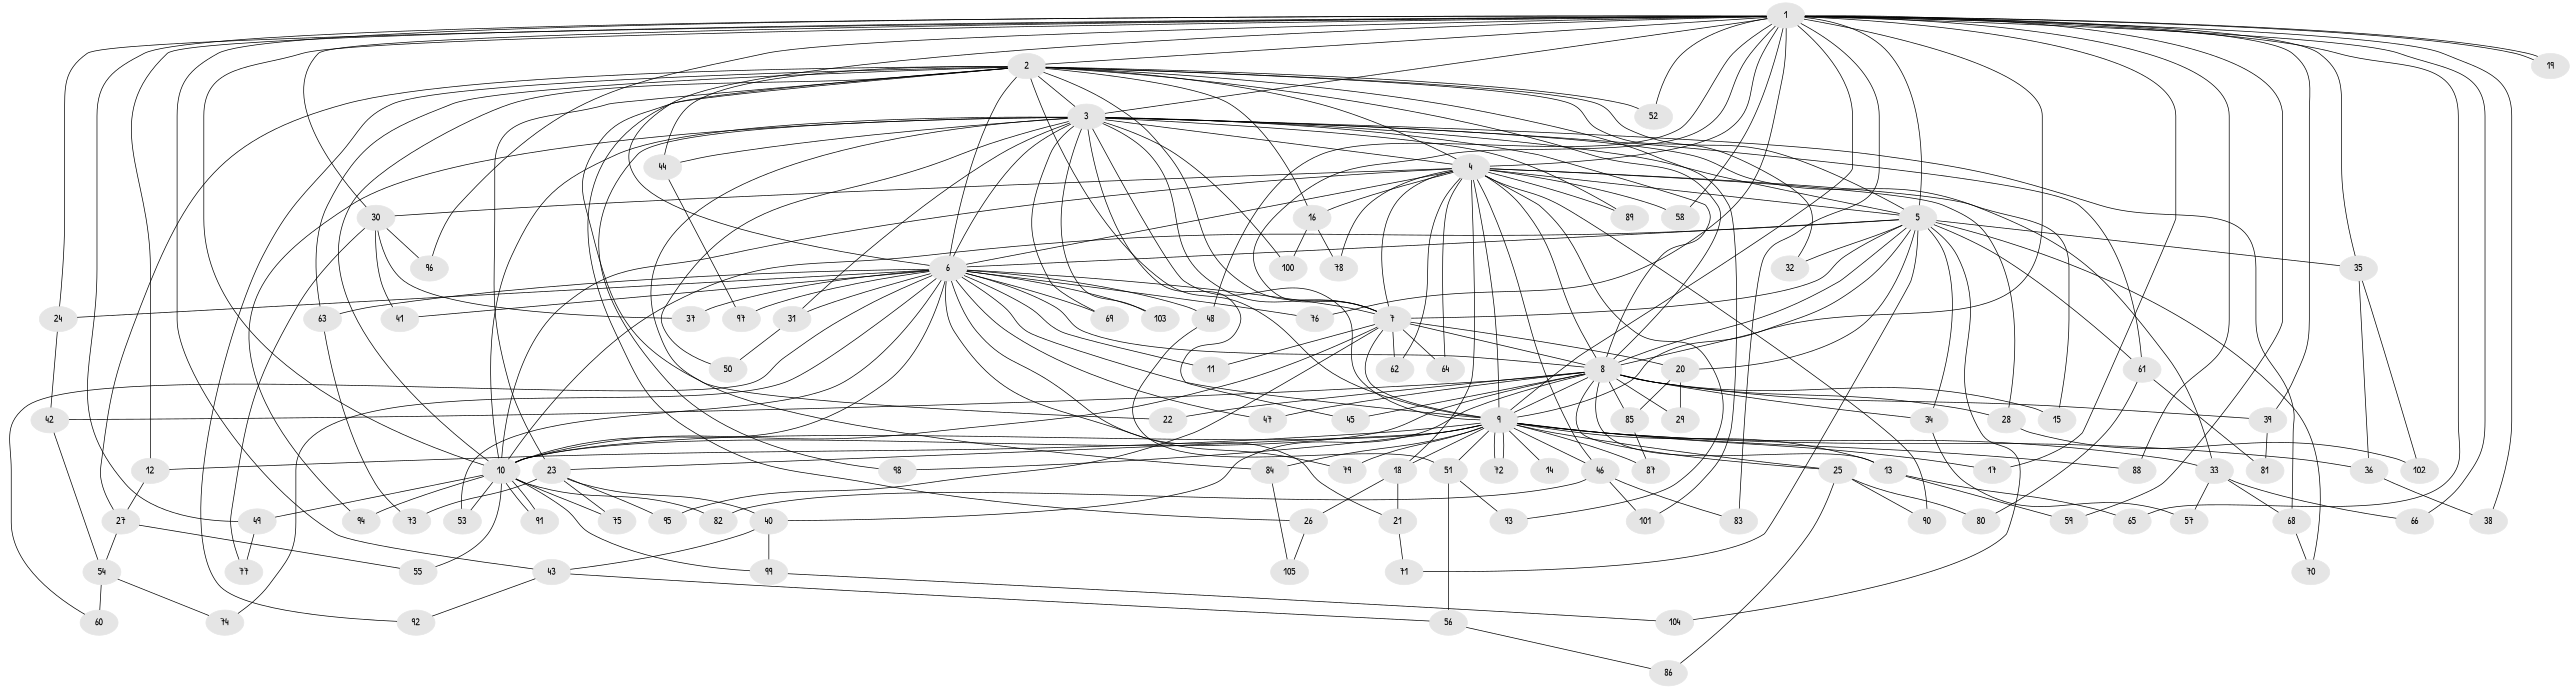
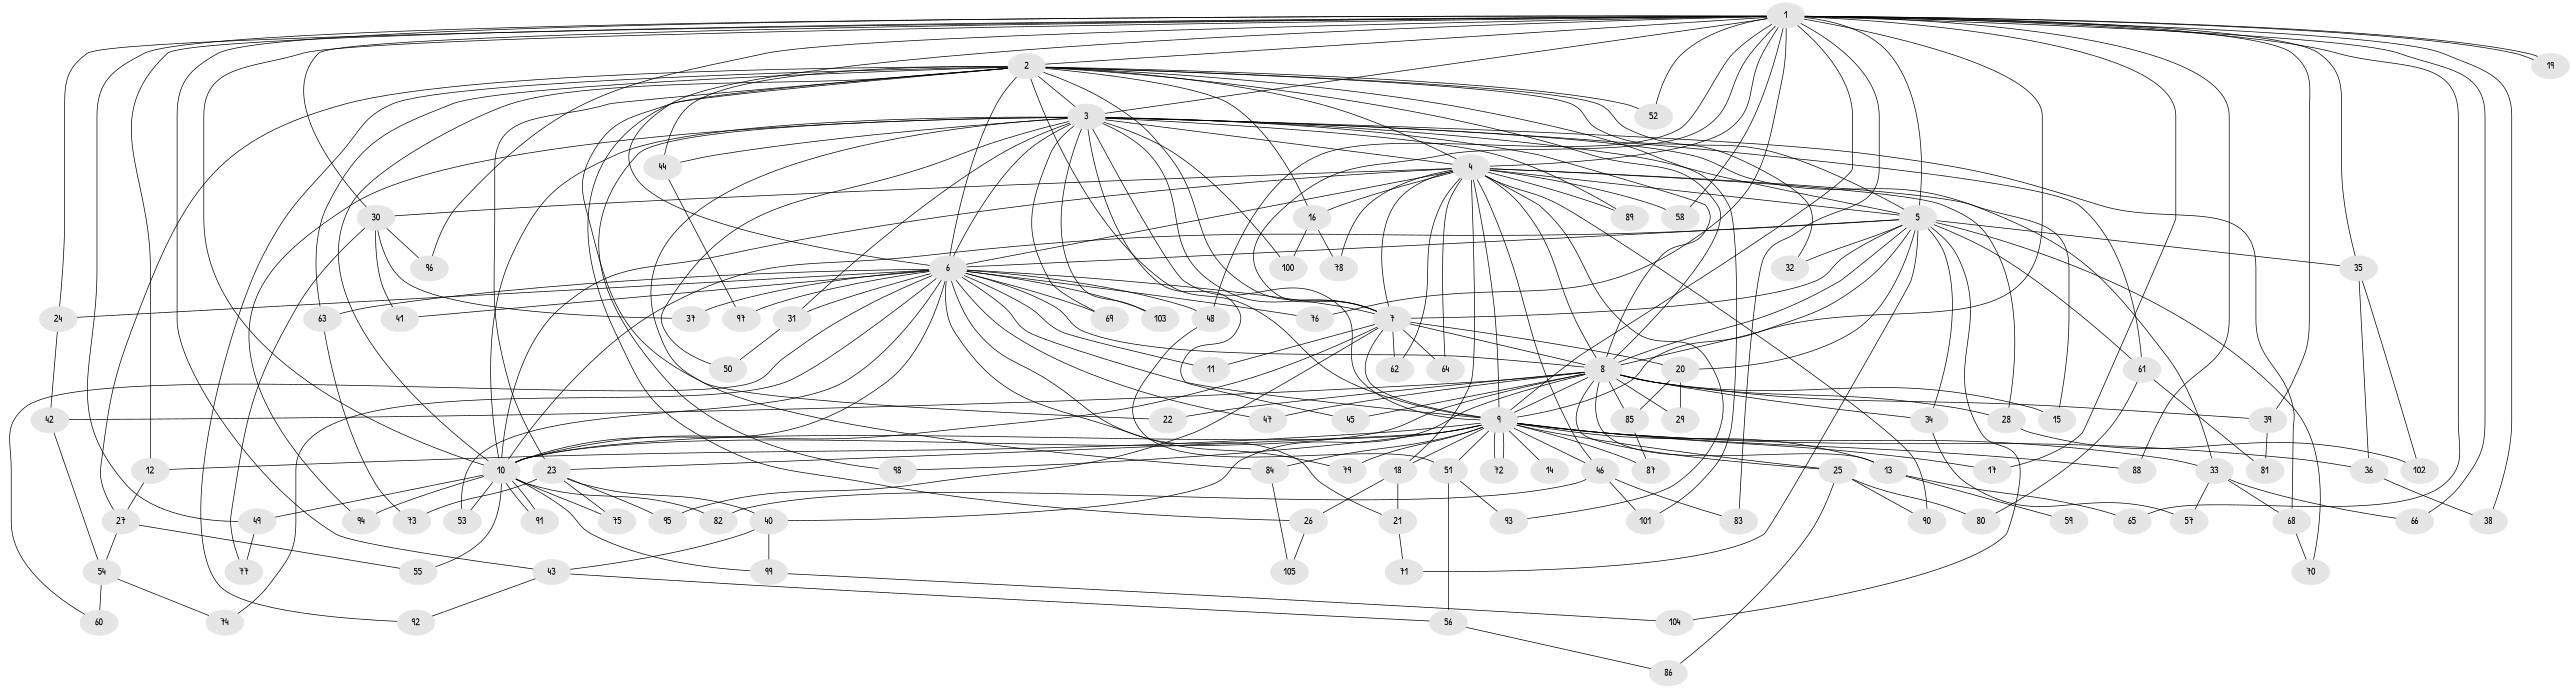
(2279, 109) -> none
